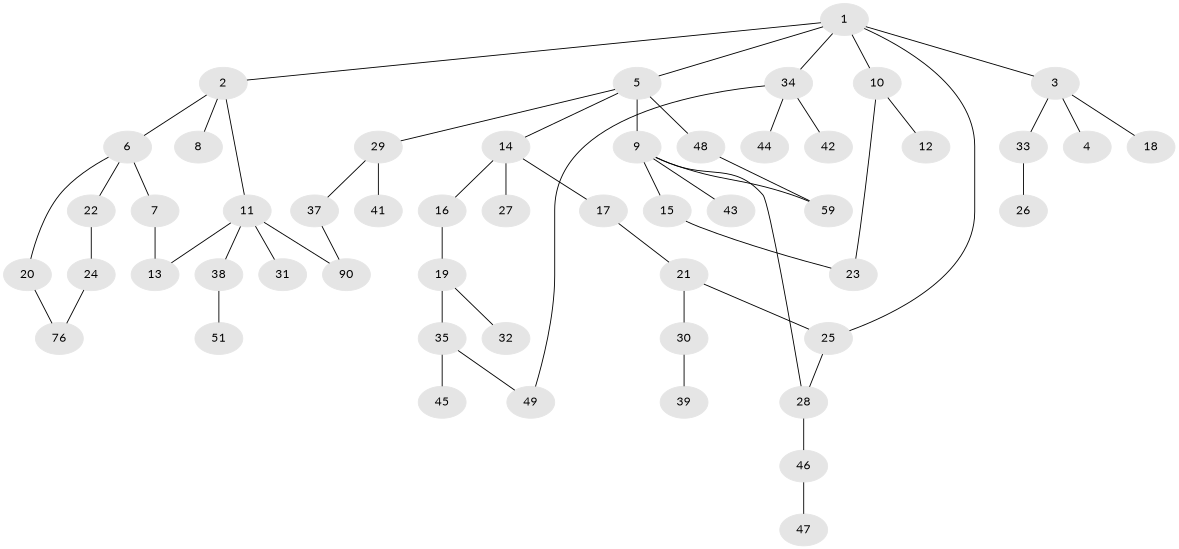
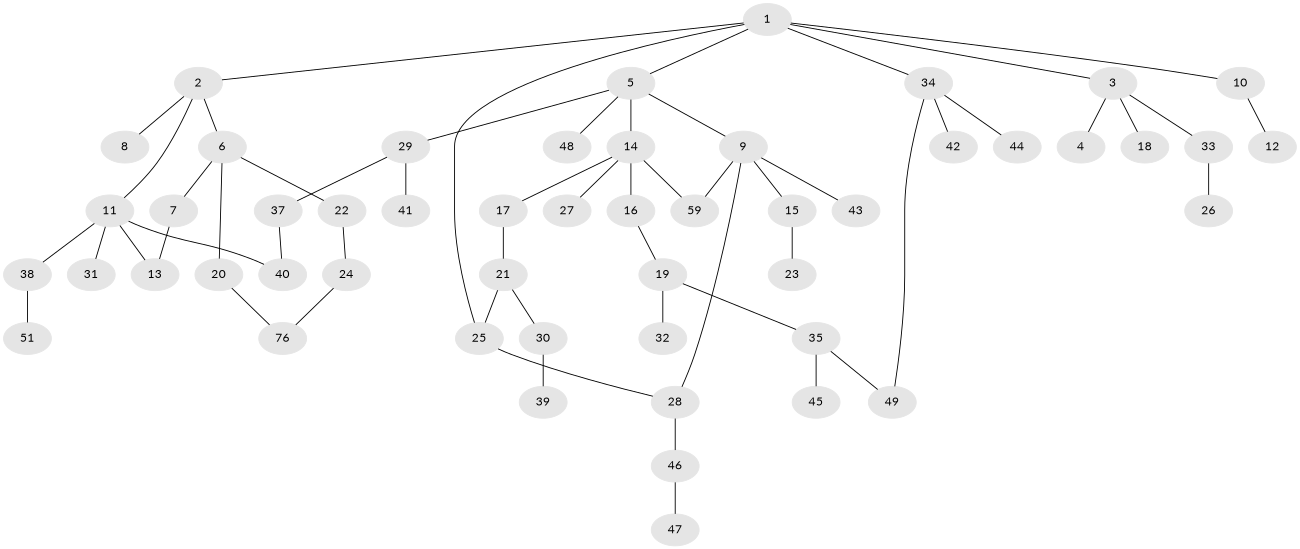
(765, 179) -> (663, 179)
(866, 179) -> none
(346, 275) -> (283, 275)
